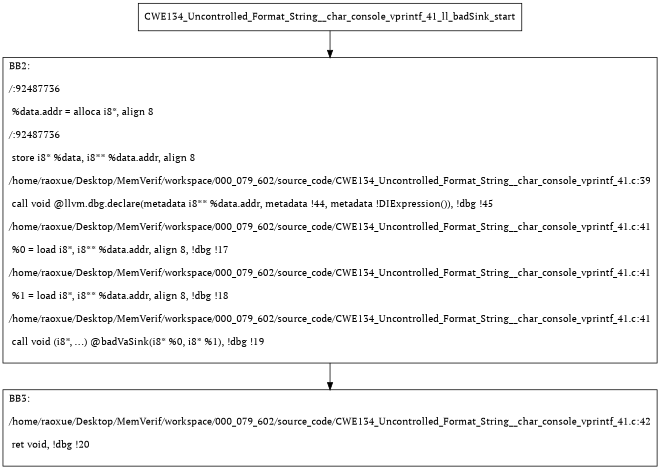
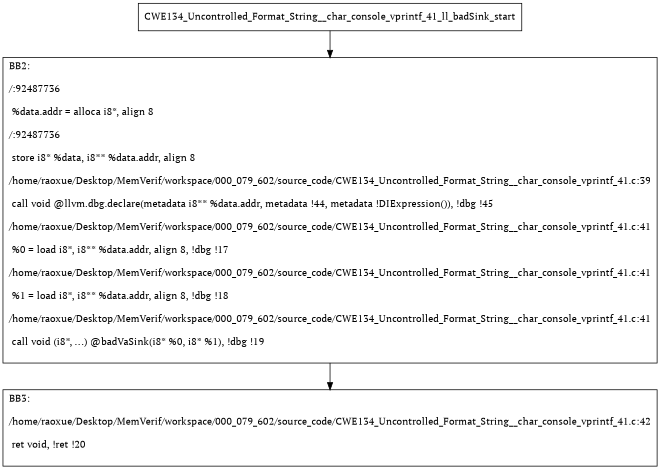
(49, 445) -> (47, 445)
